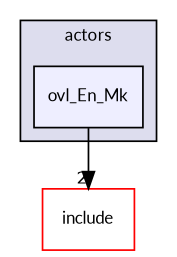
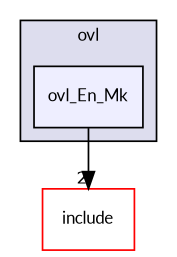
(88, 37) -> (88, 37)
